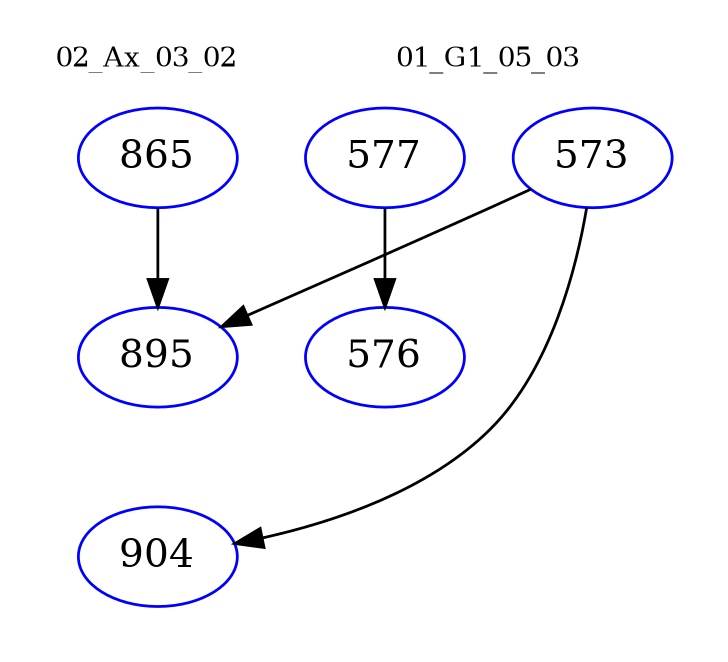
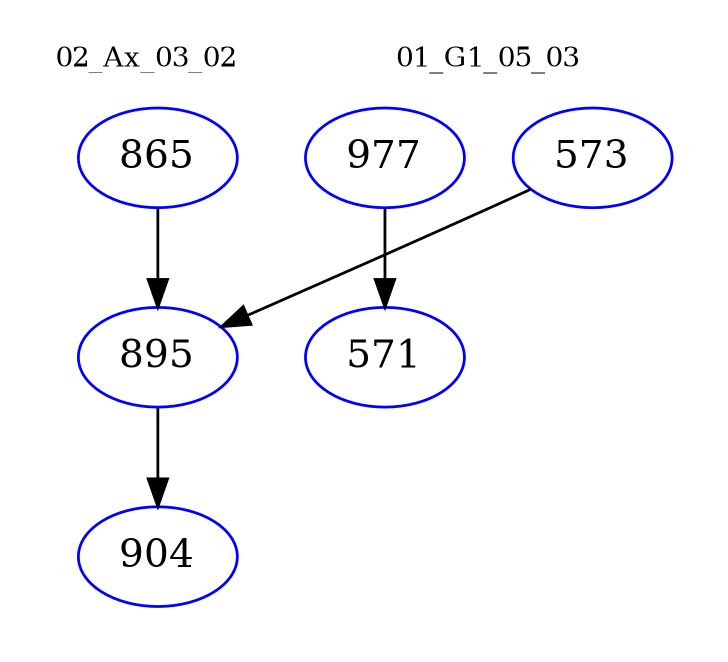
(385, 158) -> (385, 158)
(385, 357) -> (385, 357)
(468, 449) -> (158, 443)
